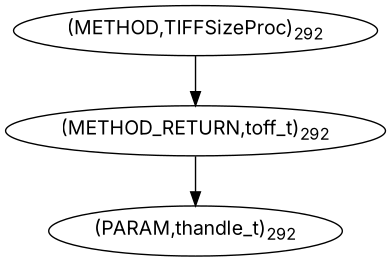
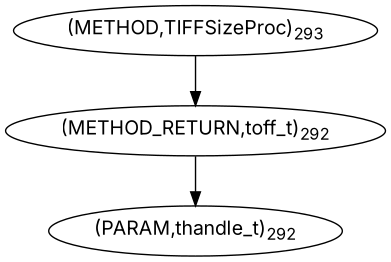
(309, 29) -> (309, 29)
